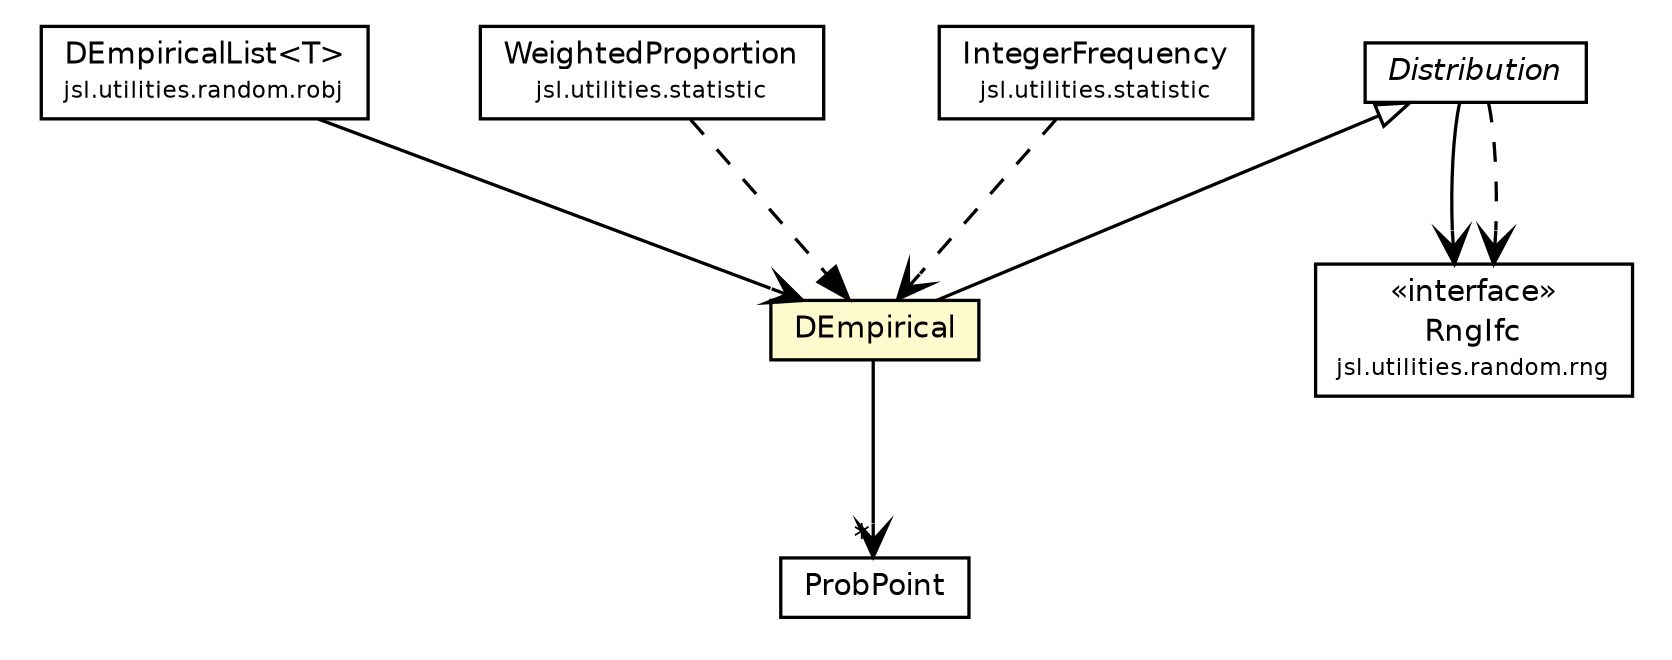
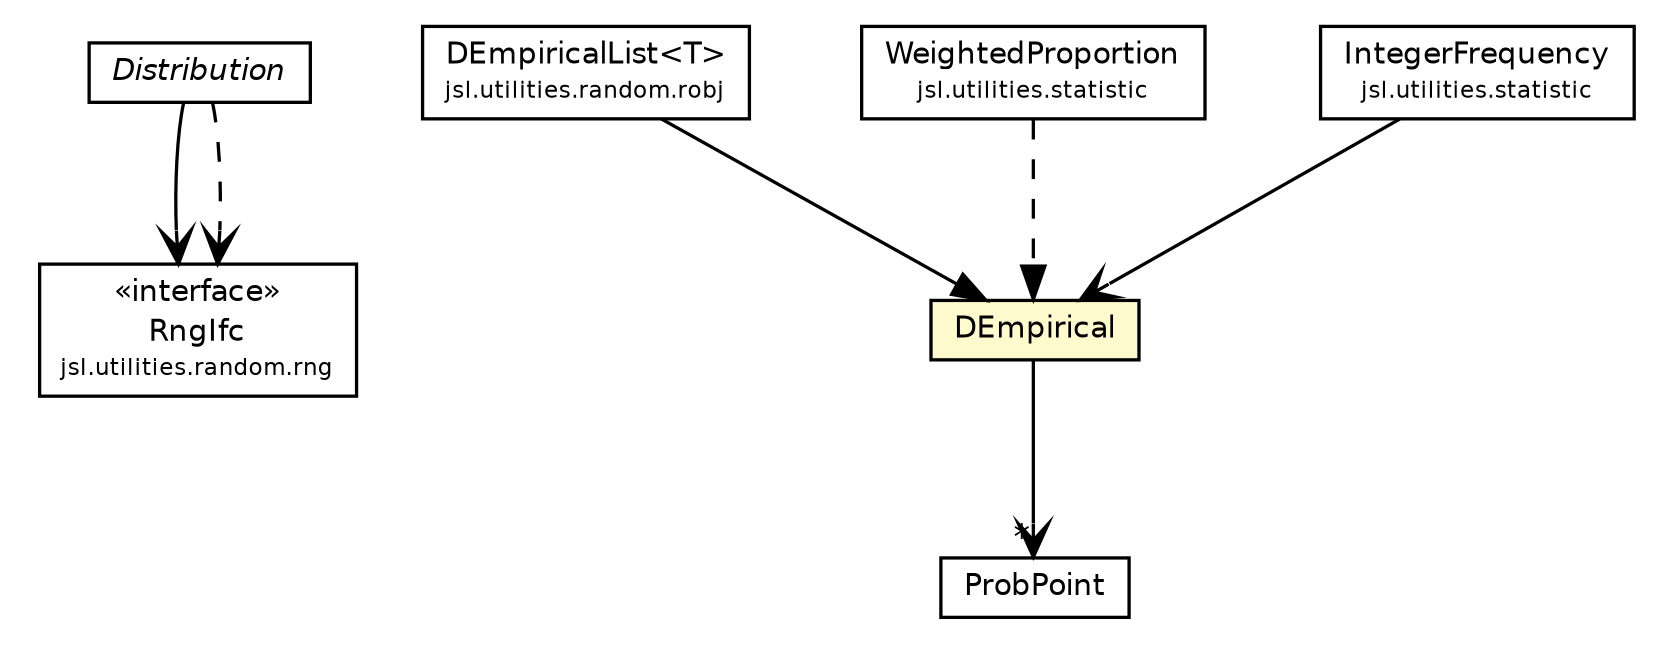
(988, 197) -> (1255, 201)
(544, 204) -> (809, 202)
(1158, 208) -> none
